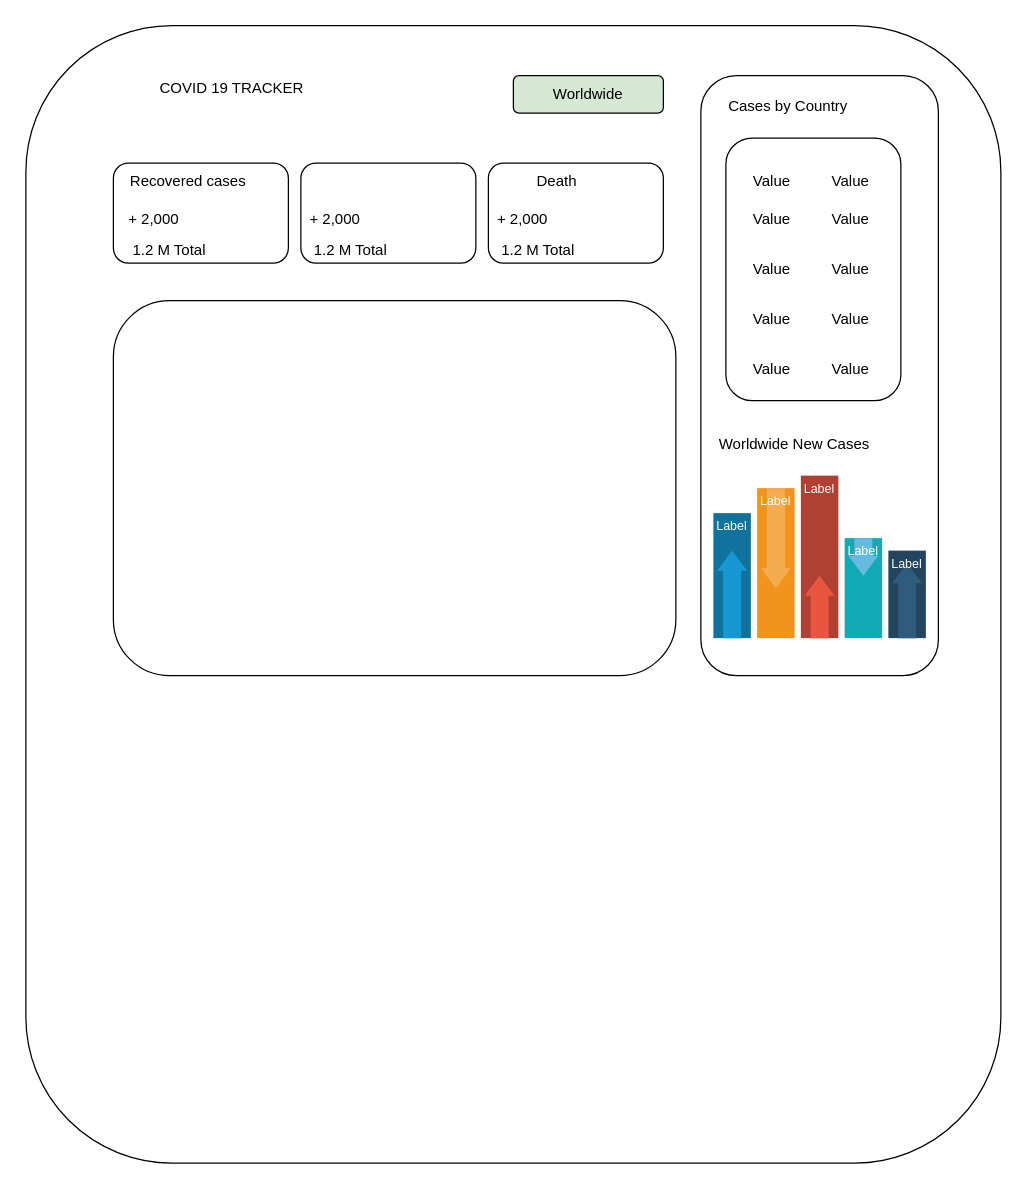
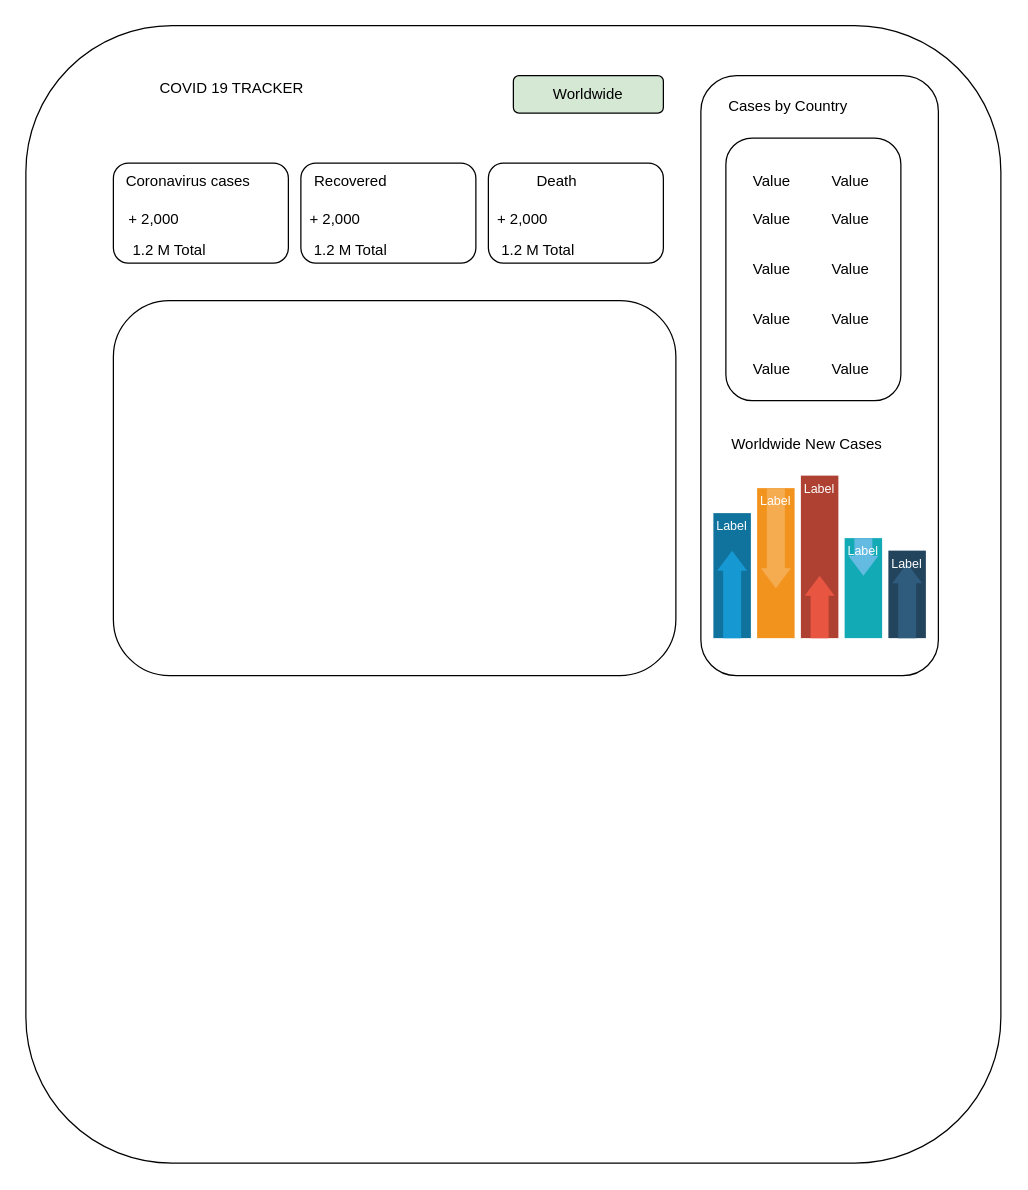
(188, 182) -> (188, 182)
none -> (351, 182)
(794, 444) -> (807, 444)
